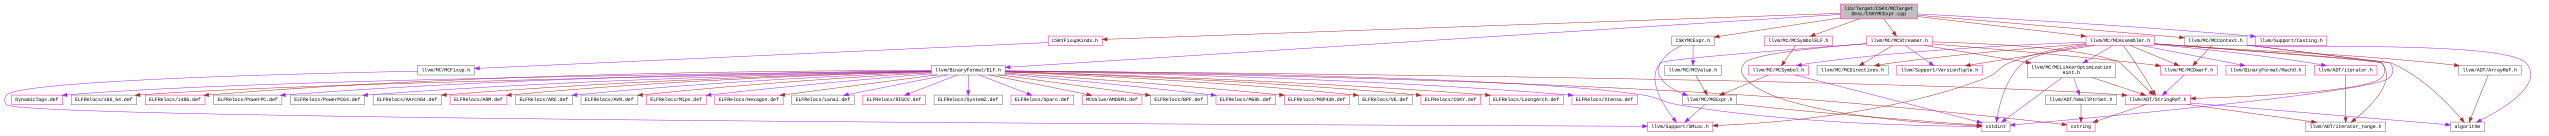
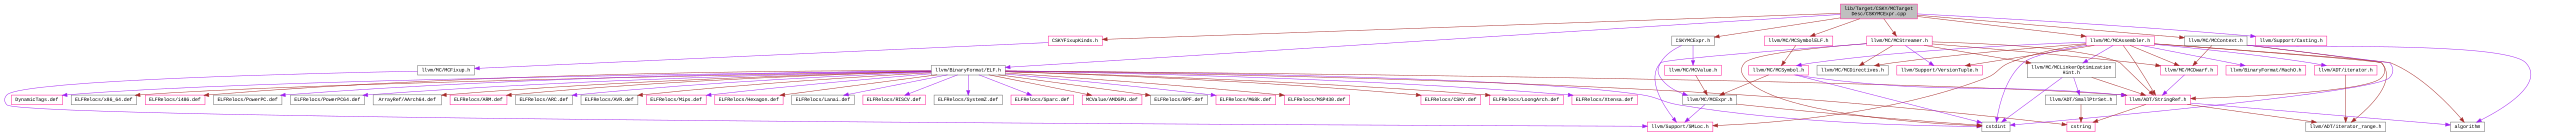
(1693, 70) -> (1693, 70)
(2490, 70) -> none
none -> (1959, 88)
(407, 100) -> (407, 100)
(1385, 100) -> none
